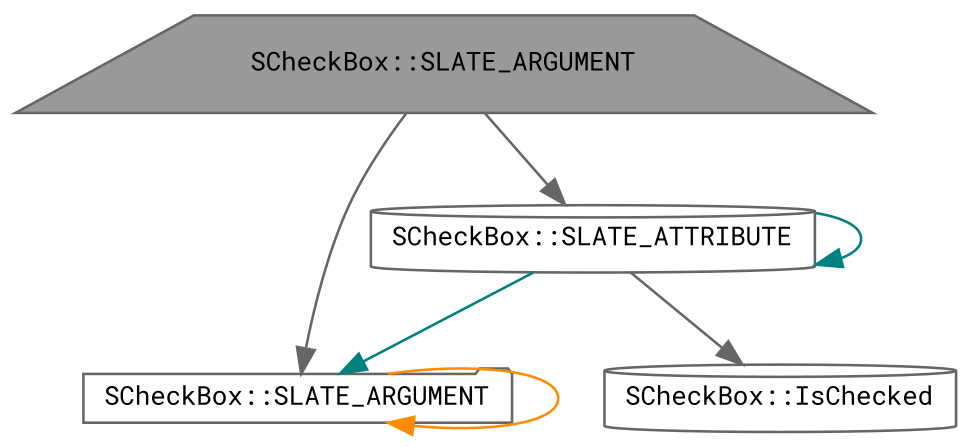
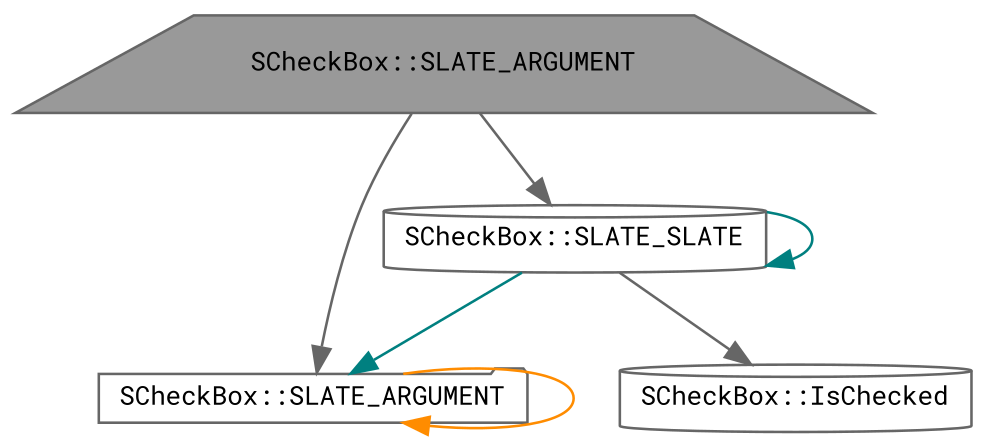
(593, 239) -> (575, 239)
